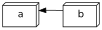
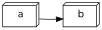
(54, 10) -> (48, 19)
